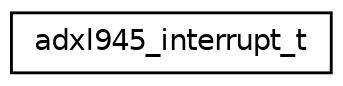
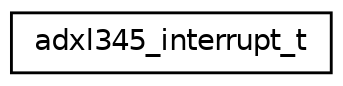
(171, 43) -> (171, 43)
